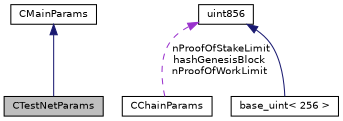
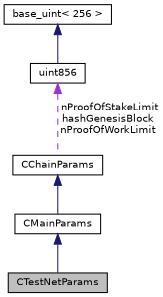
(278, 59) -> (58, 49)
none -> (58, 200)
